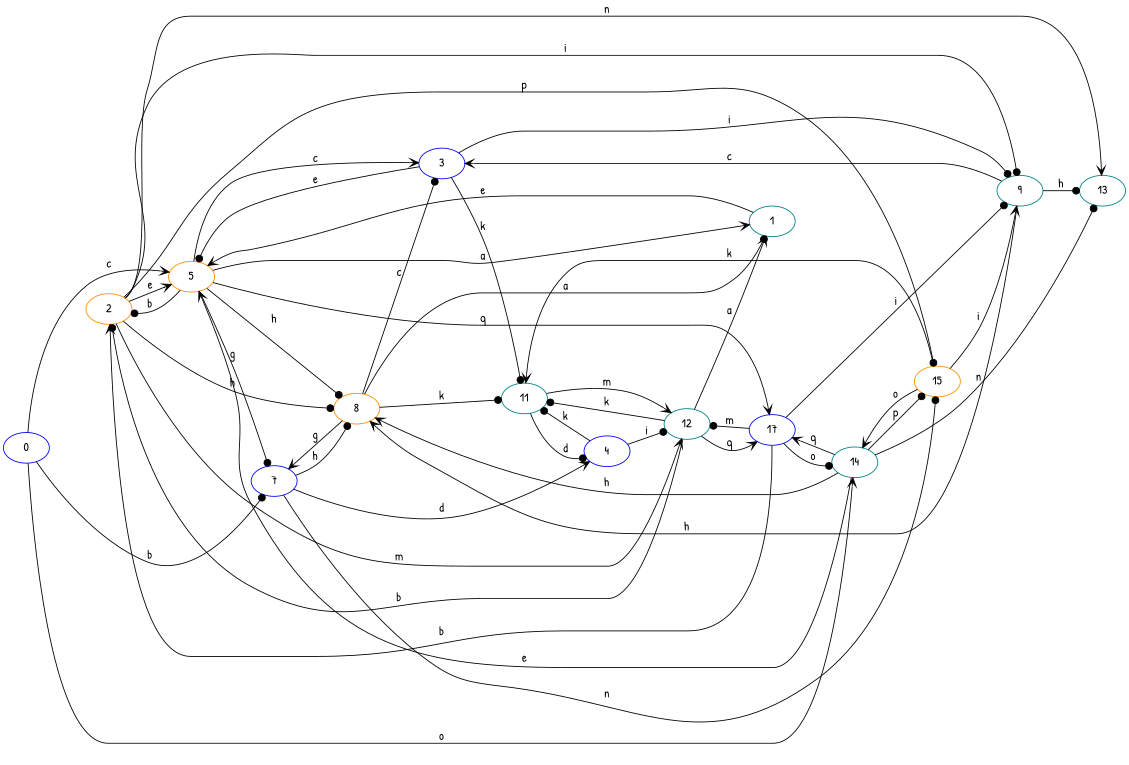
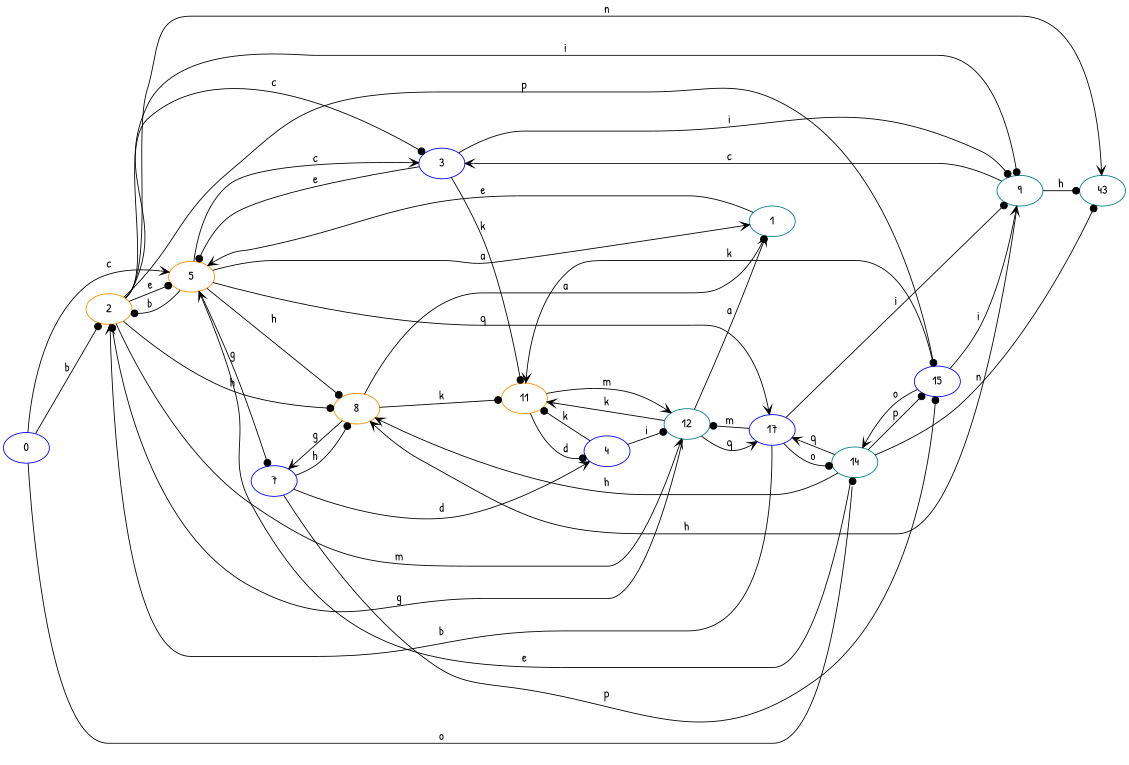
(1103, 191) -> (1103, 191)
(398, 289) -> (194, 95)
(147, 294) -> (147, 294)
(937, 381) -> (937, 381)
(524, 398) -> (524, 398)
(609, 412) -> (609, 412)
(141, 559) -> (66, 382)
(399, 598) -> (399, 598)
(607, 694) -> (607, 694)
(429, 743) -> (429, 743)
